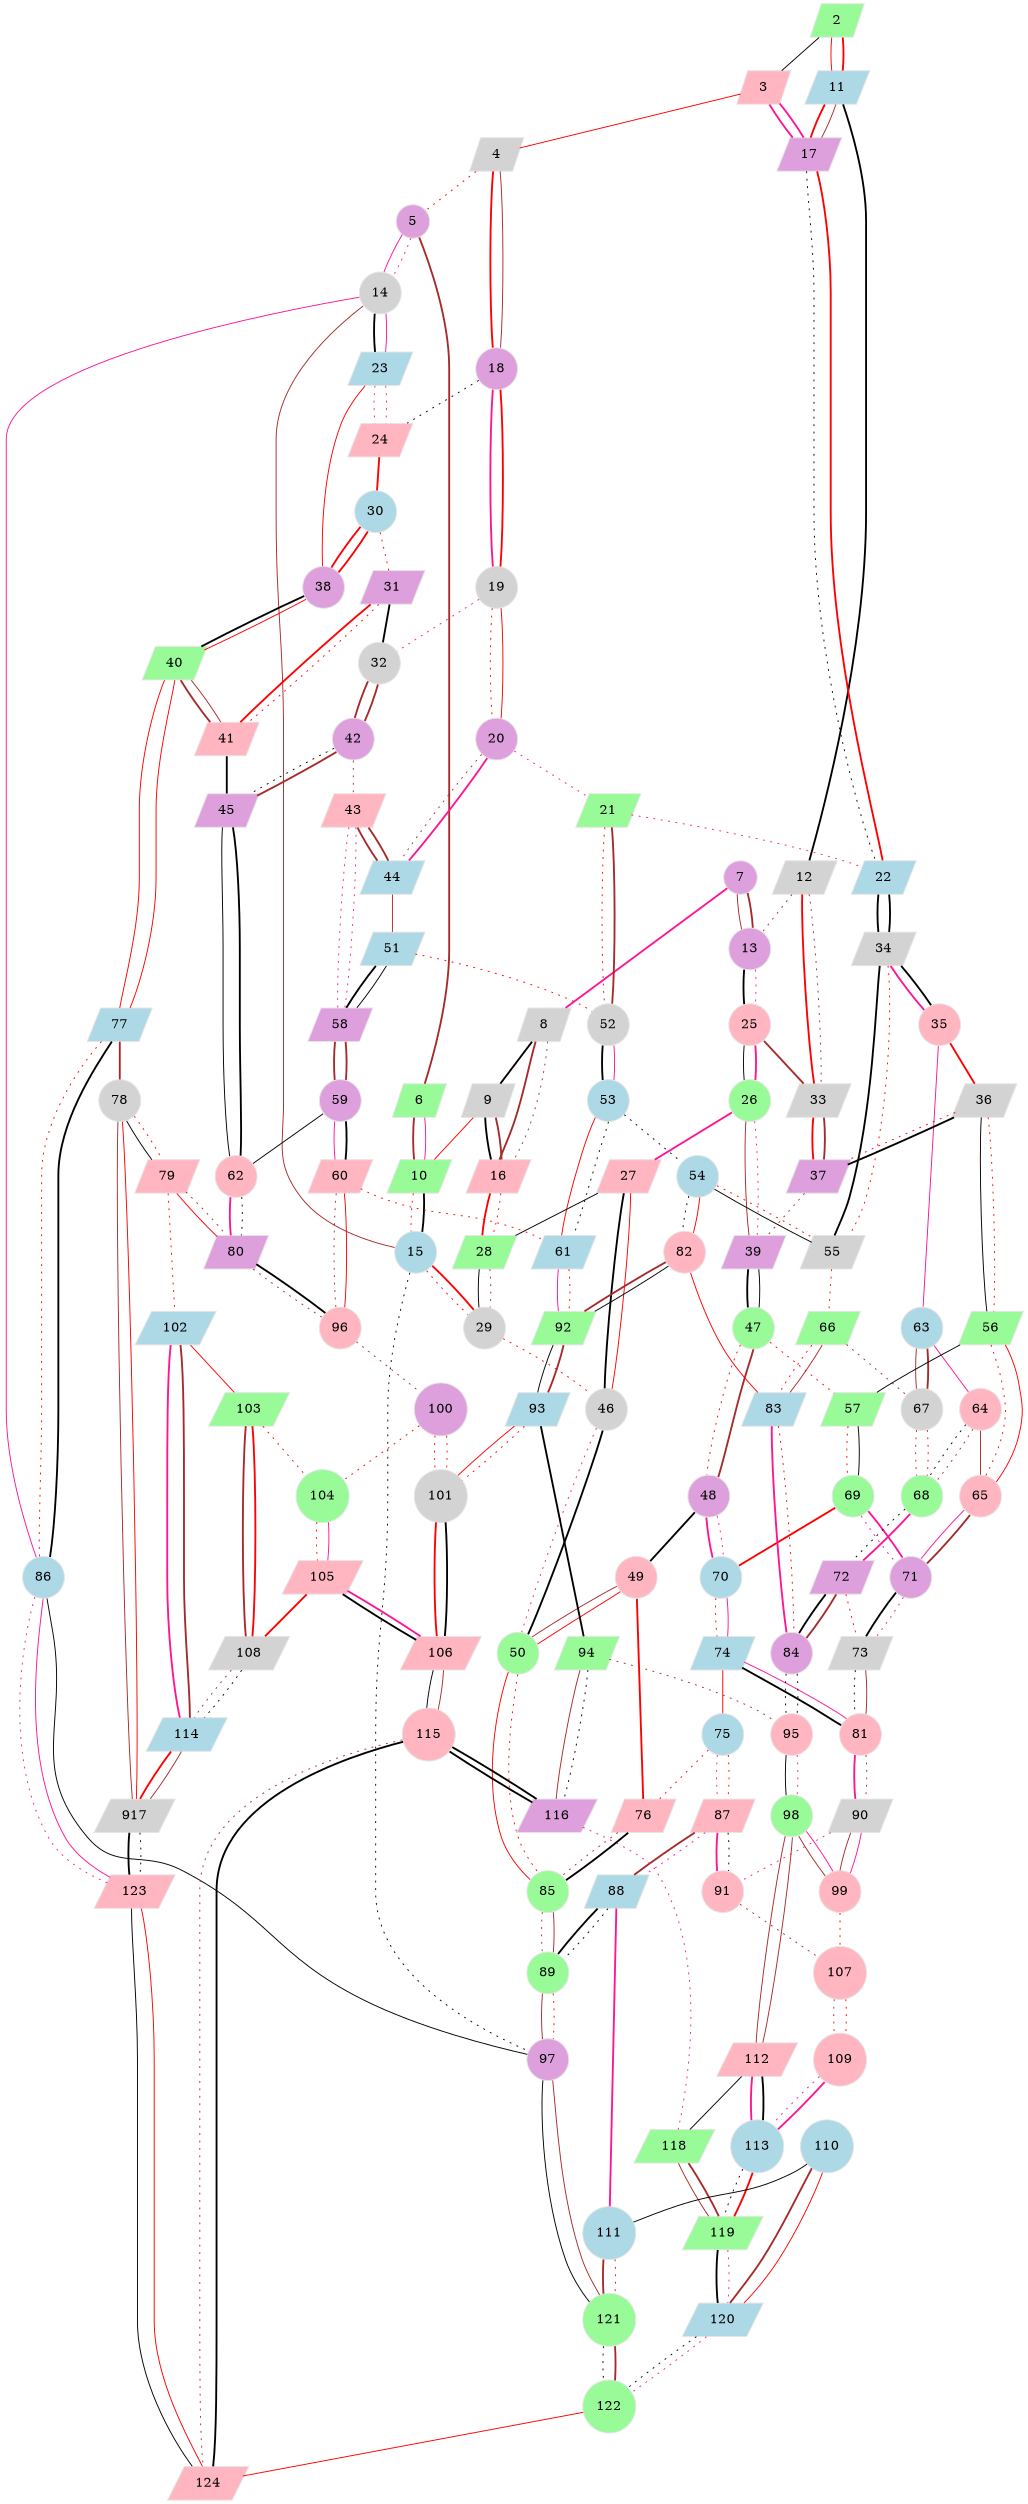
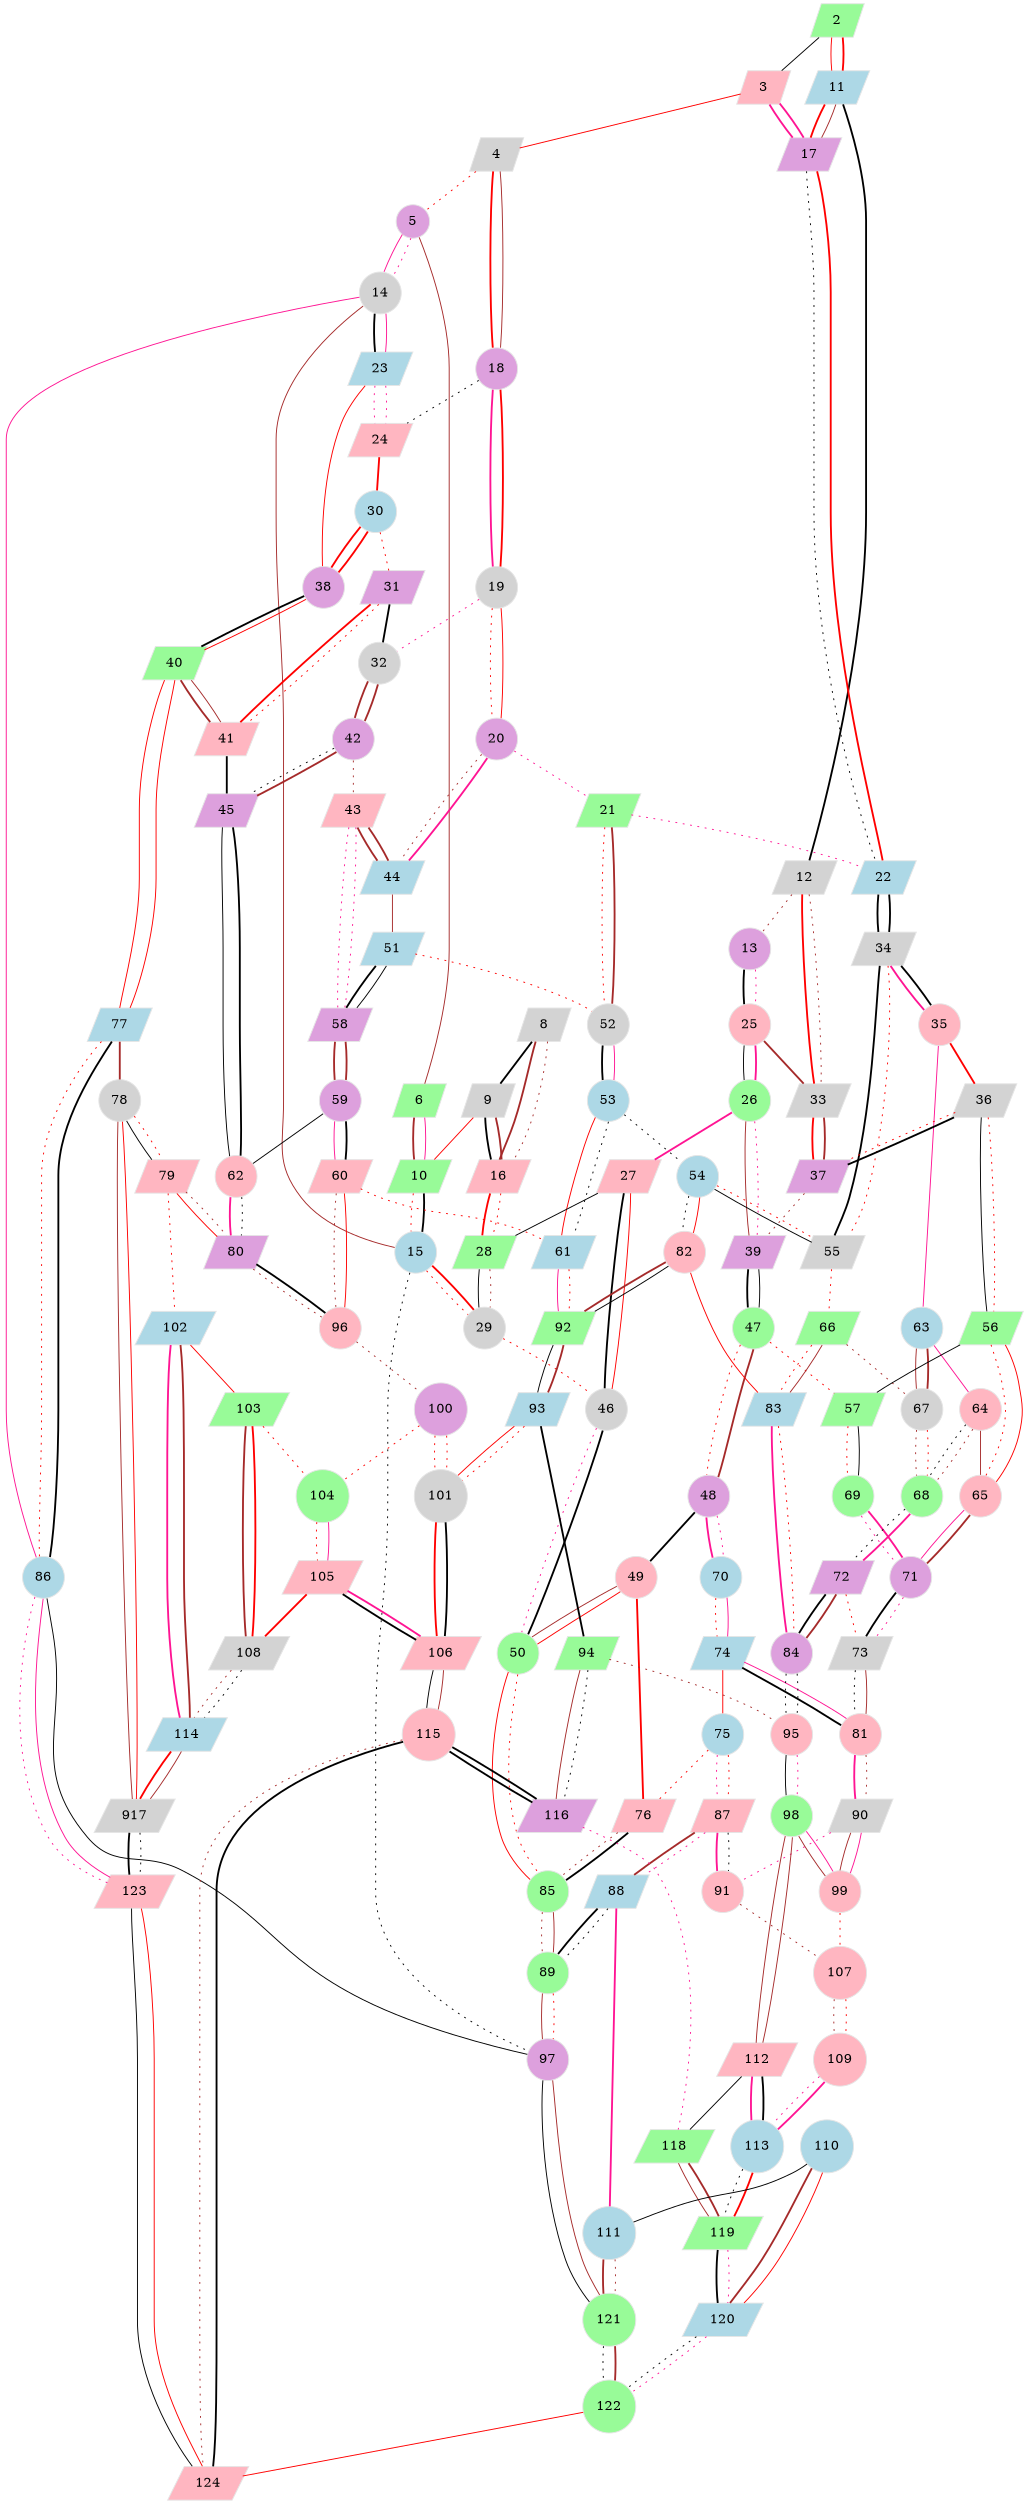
(449, 660) -> (449, 660)
(740, 878) -> none
(797, 1531) -> none
